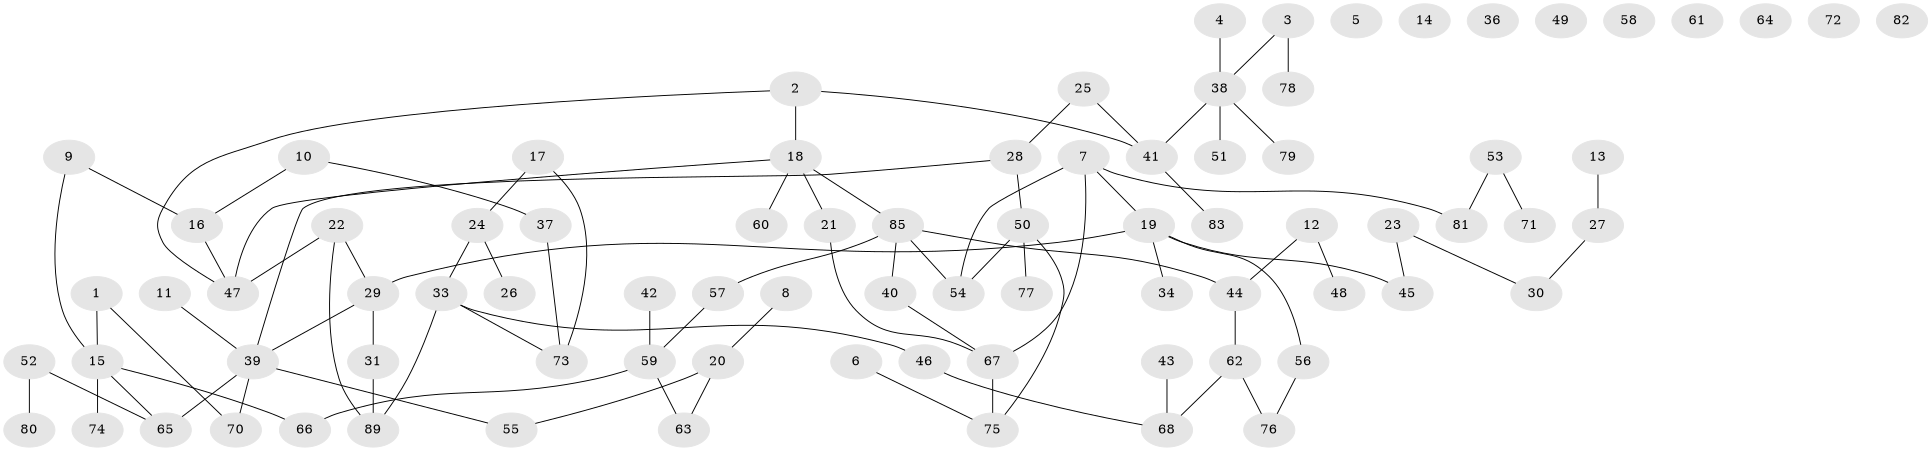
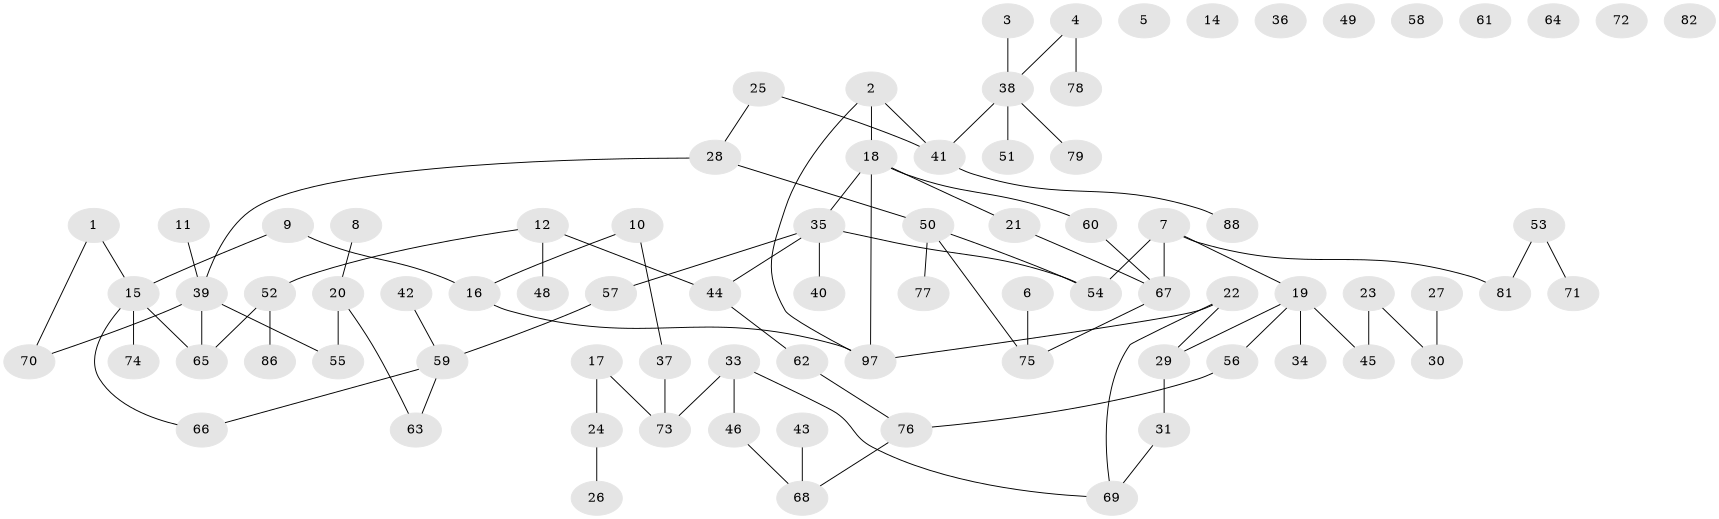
(1288, 55) -> (1076, 55)
(1598, 157) -> none
(898, 225) -> (819, 225)
(1217, 225) -> (1232, 225)
none -> (402, 250)
(459, 260) -> none
(233, 294) -> (870, 362)
(313, 328) -> none
(942, 328) -> (1125, 257)
(1201, 396) -> (854, 464)
(29, 430) -> (270, 362)
(373, 430) -> (1112, 498)
